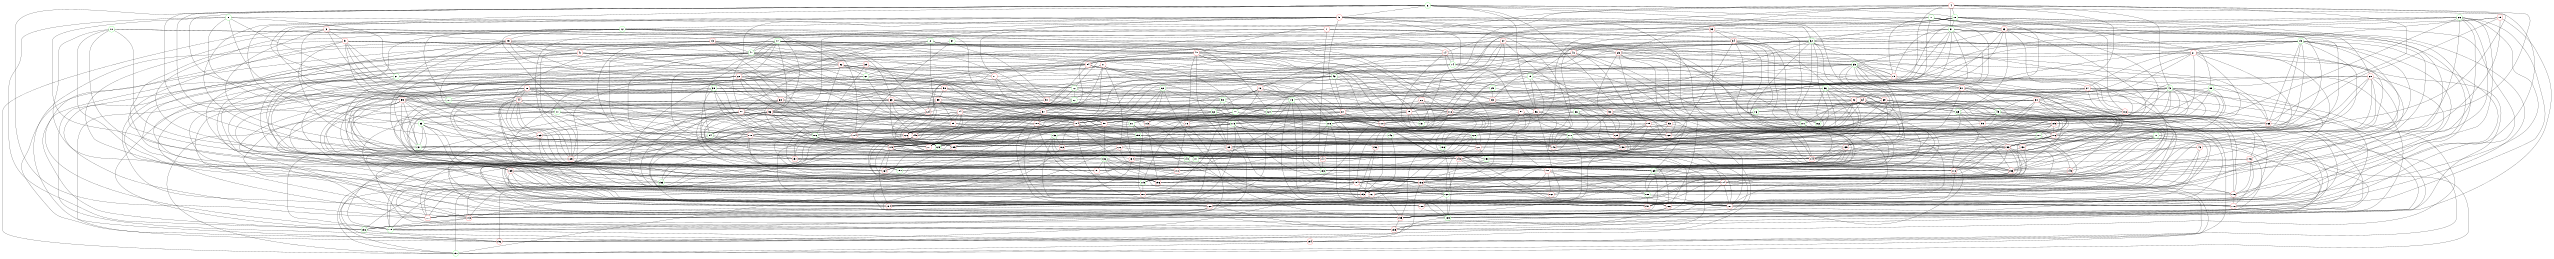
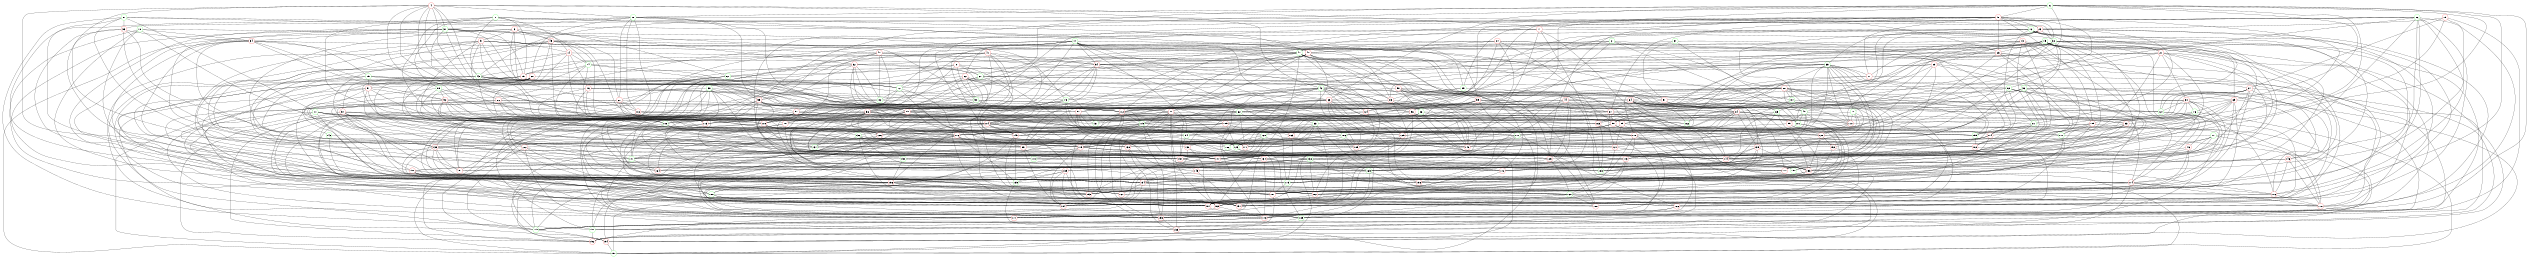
(1173, 144) -> (679, 100)
